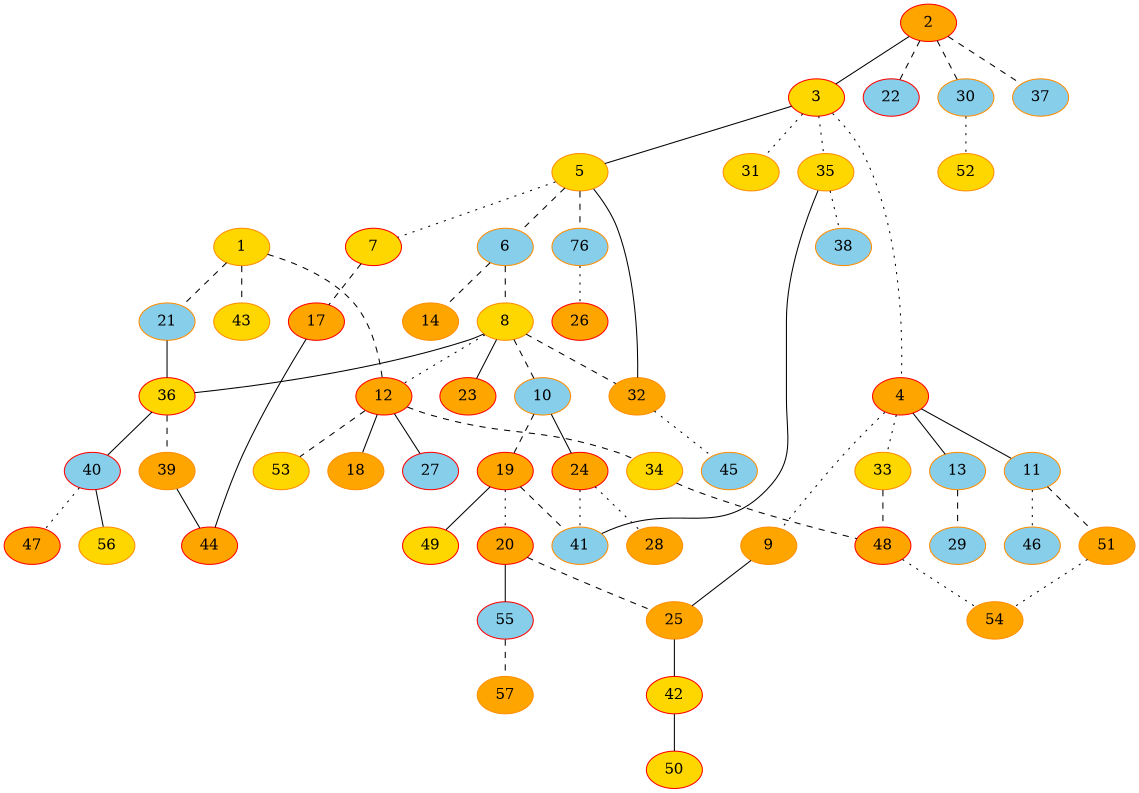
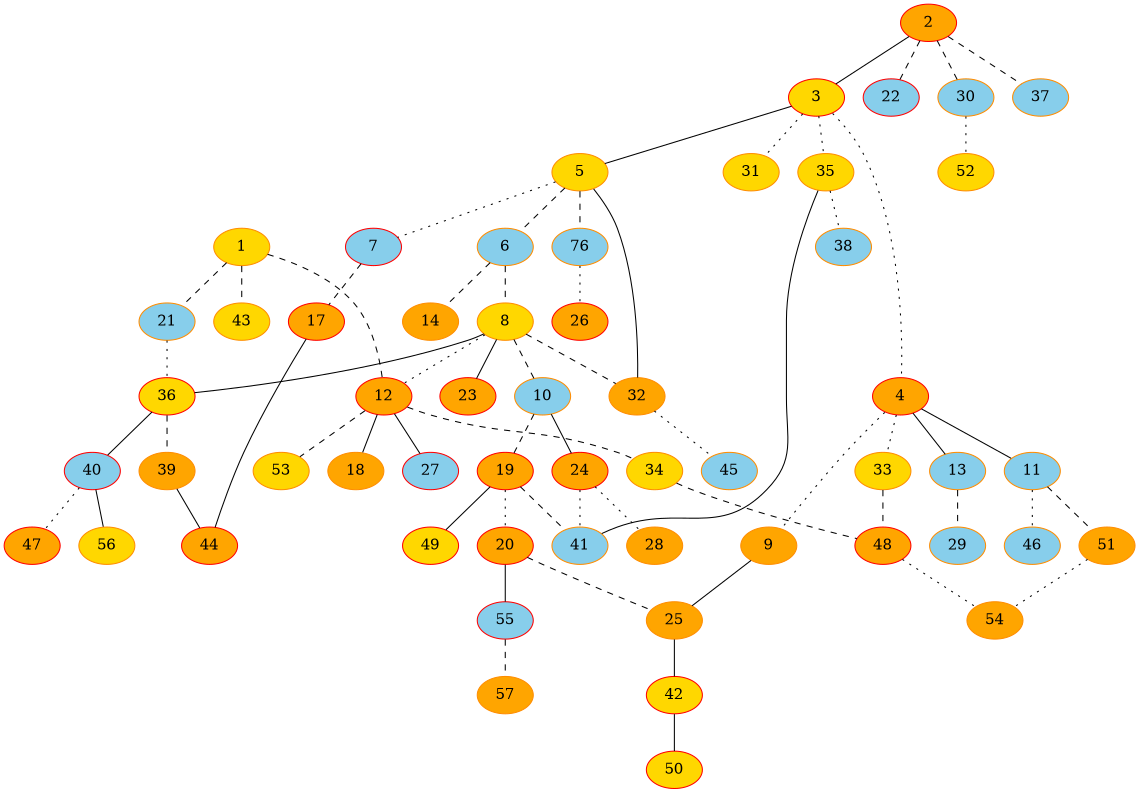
(374, 247) -> (374, 247)
(167, 359) -> (167, 359)
